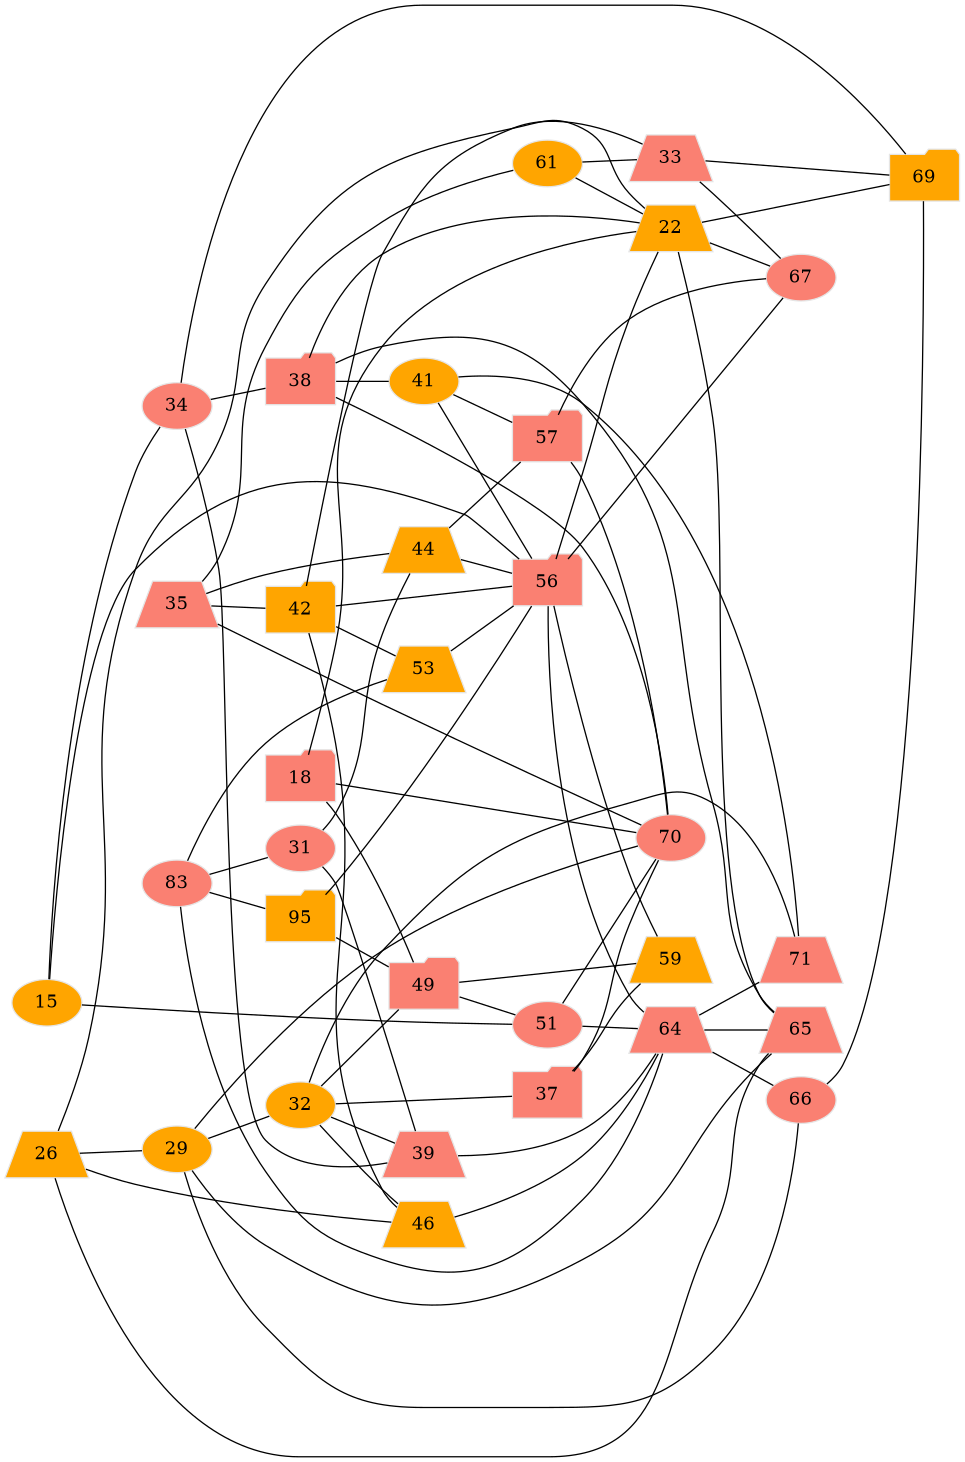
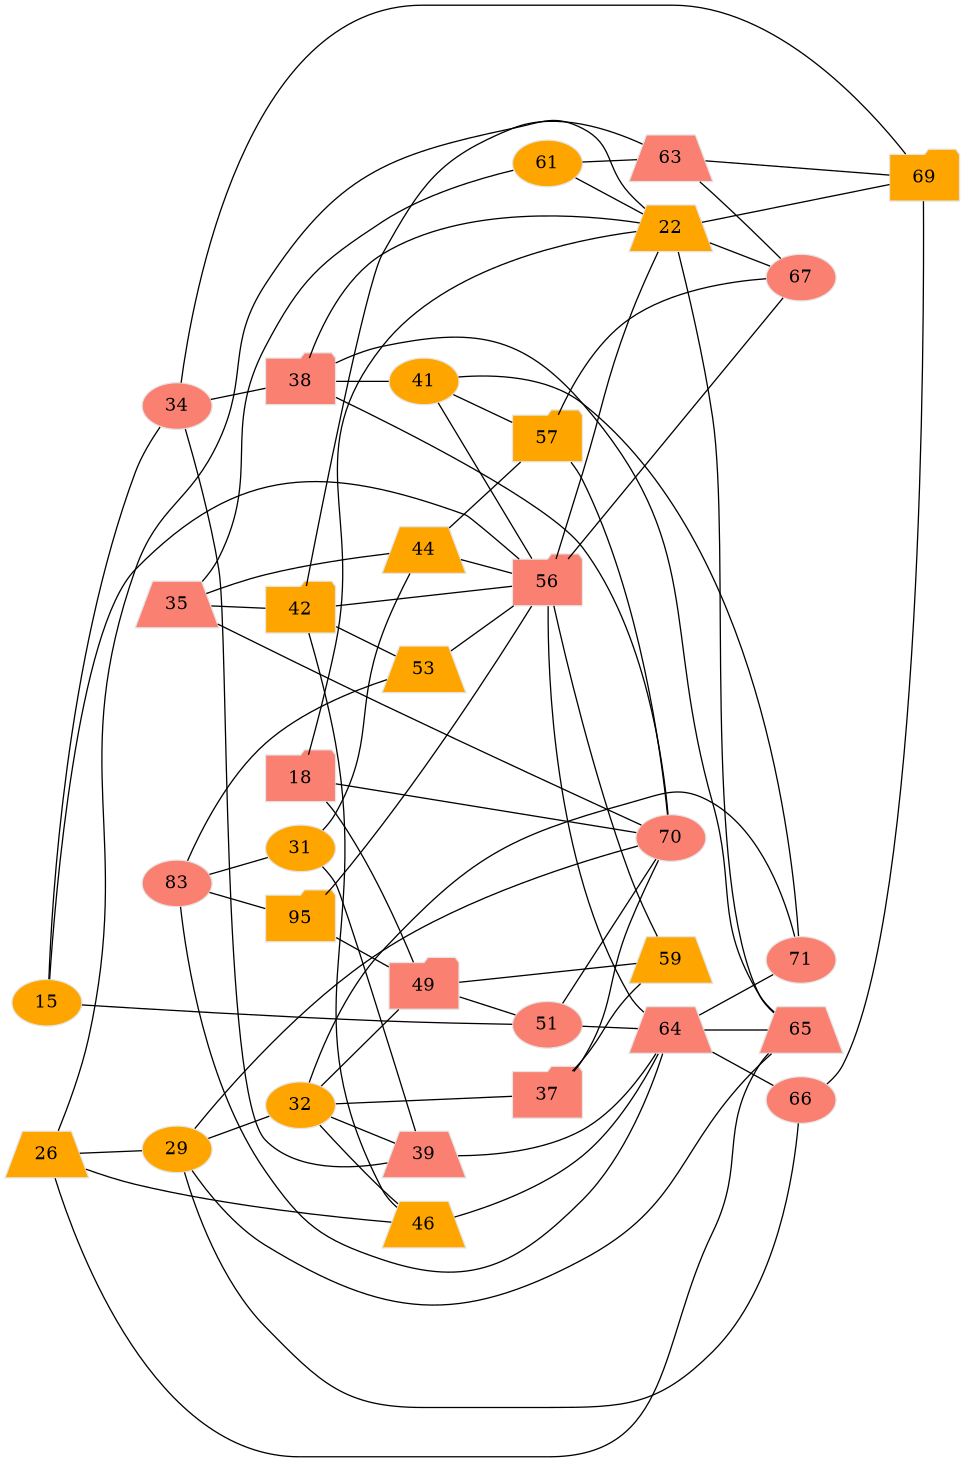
(671, 158) -> (671, 158)
(547, 438) -> (547, 438)
(301, 848) -> (301, 848)
(801, 960) -> (801, 960)
